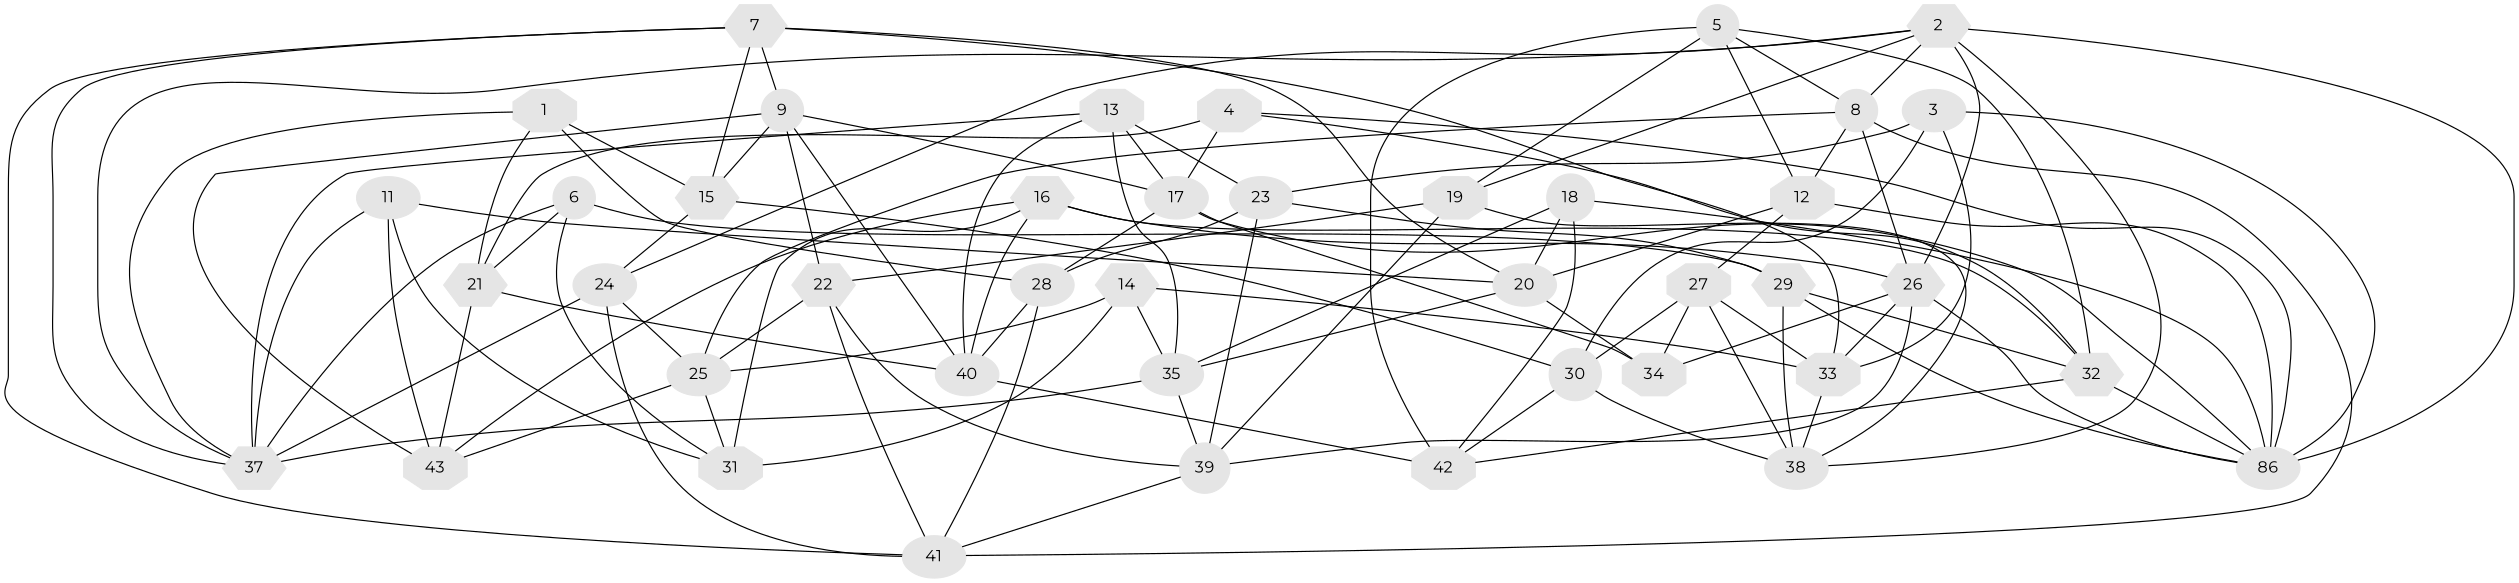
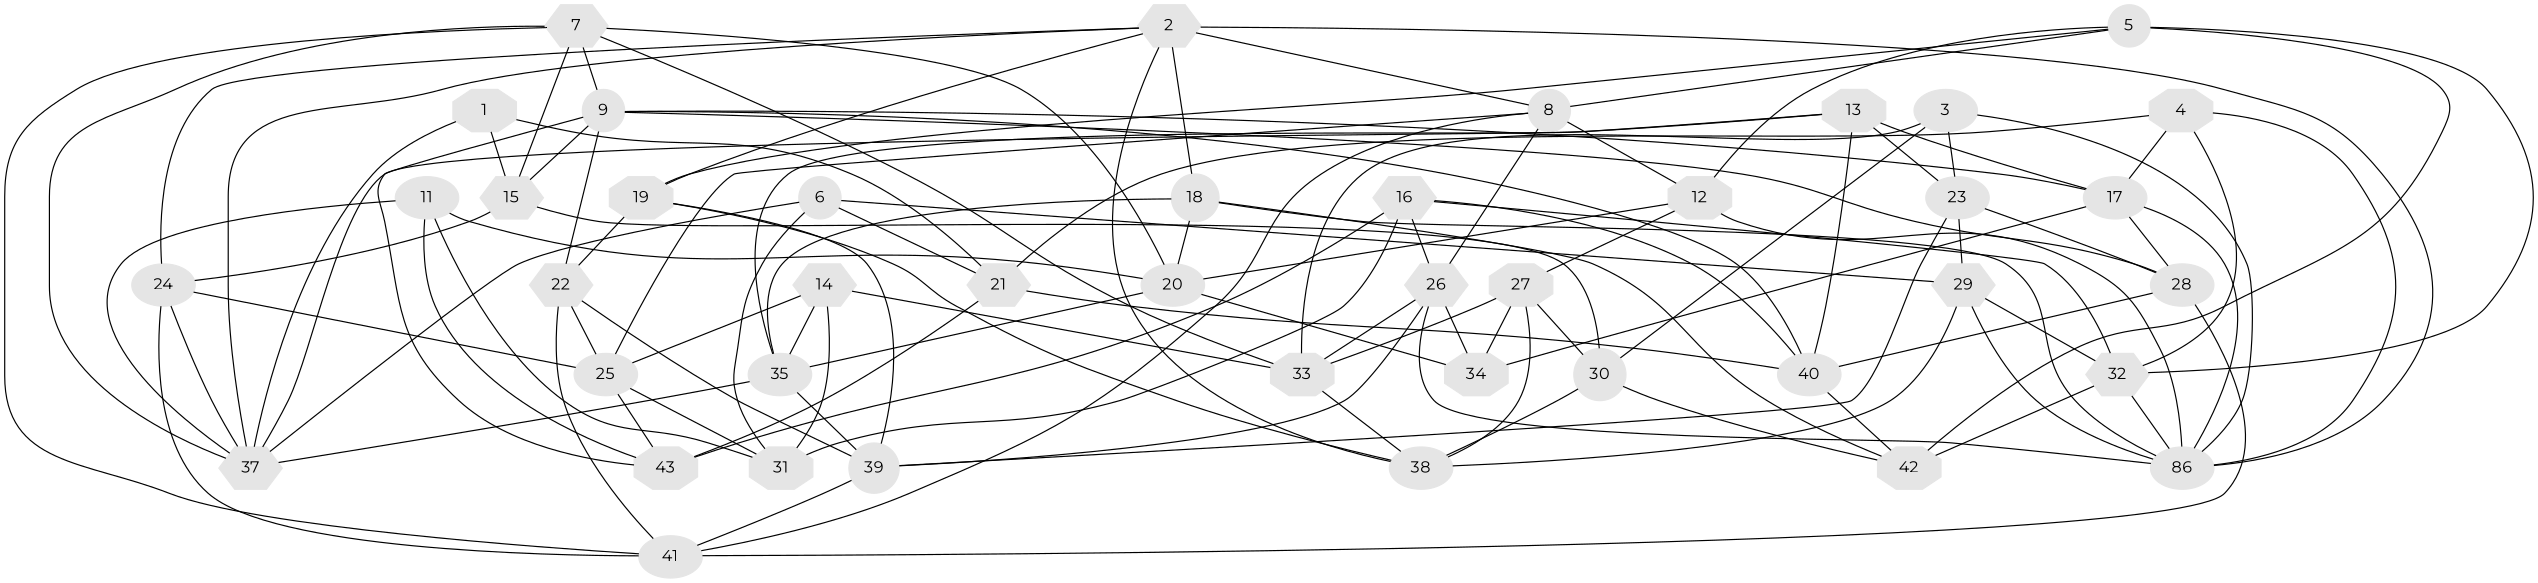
(1973, 145) -> (1182, 107)
(830, 254) -> (1474, 148)
